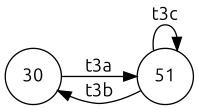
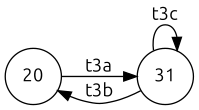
(33, 76) -> (33, 76)
(165, 76) -> (165, 76)
